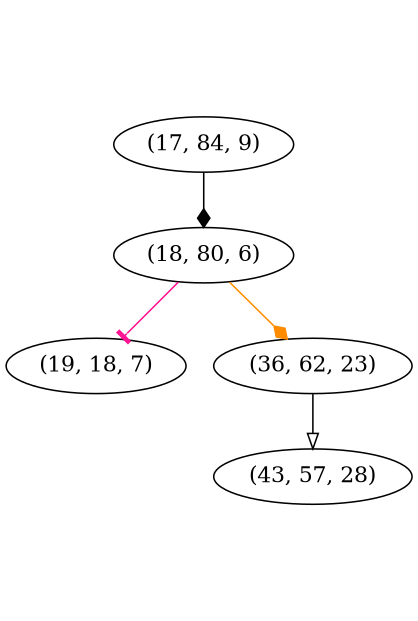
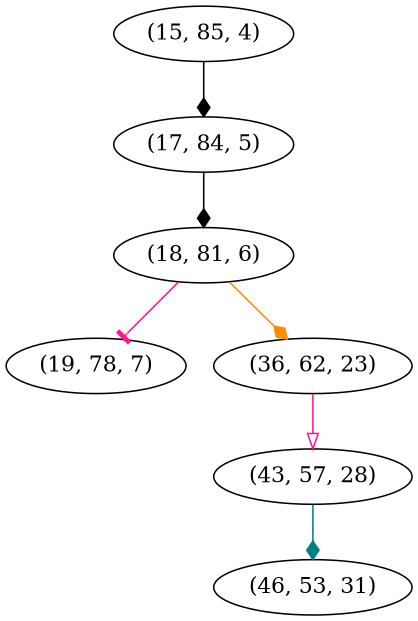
none -> (204, 34)
(204, 145) -> (204, 145)
(204, 255) -> (204, 255)
(96, 366) -> (96, 366)
(313, 414) -> (313, 414)
none -> (313, 587)
